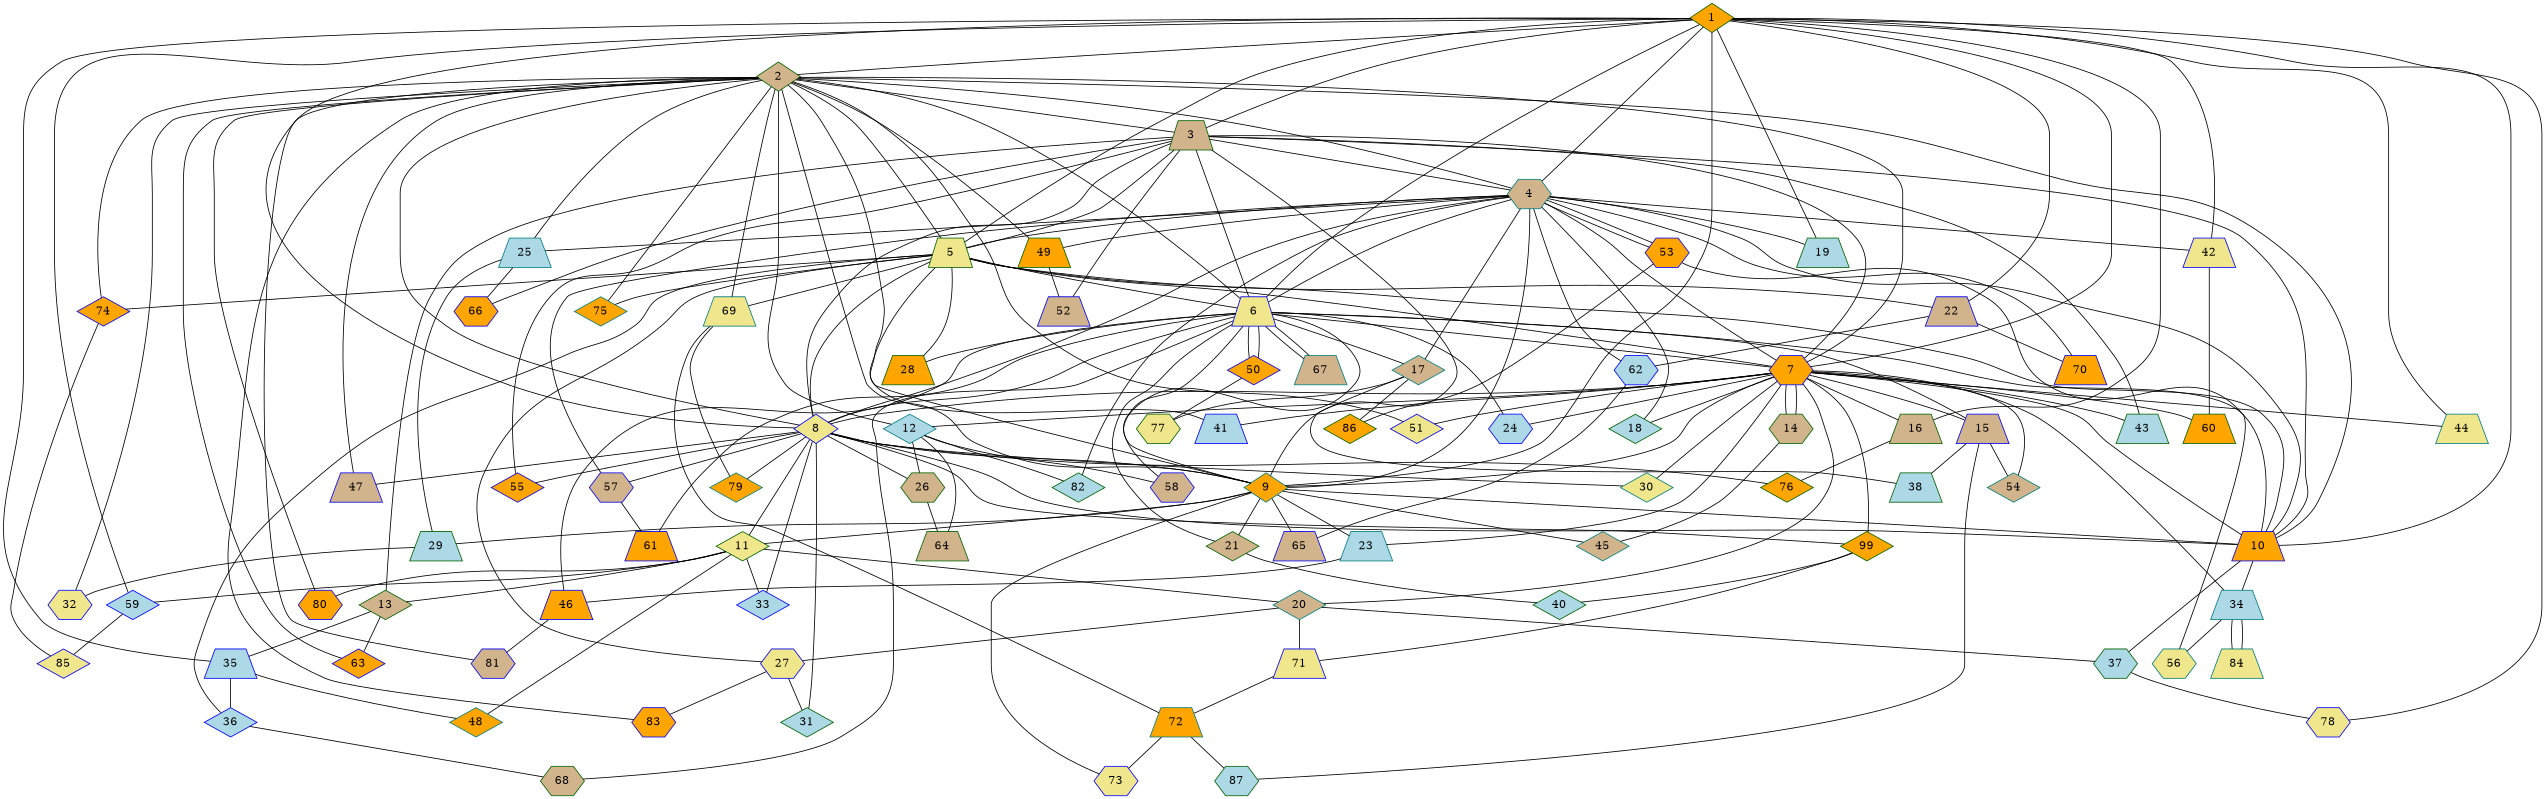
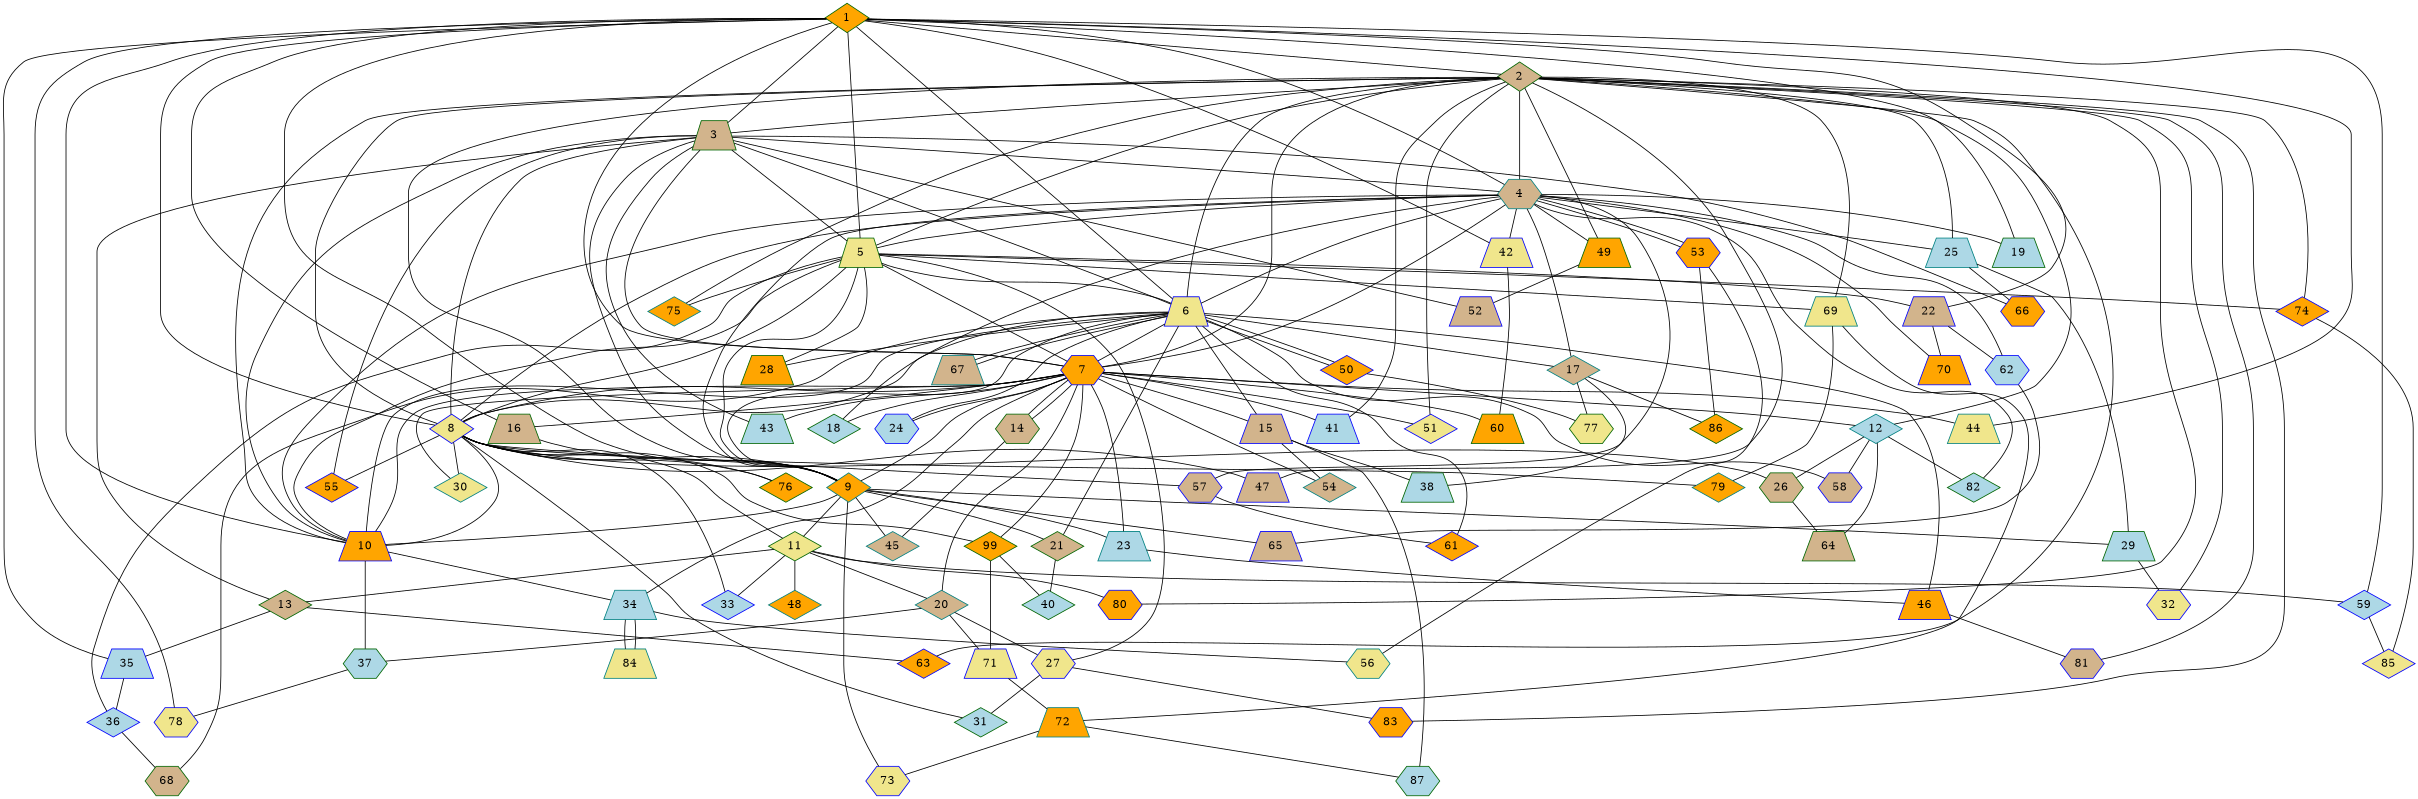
(651, 546) -> (1452, 546)
(355, 700) -> none
